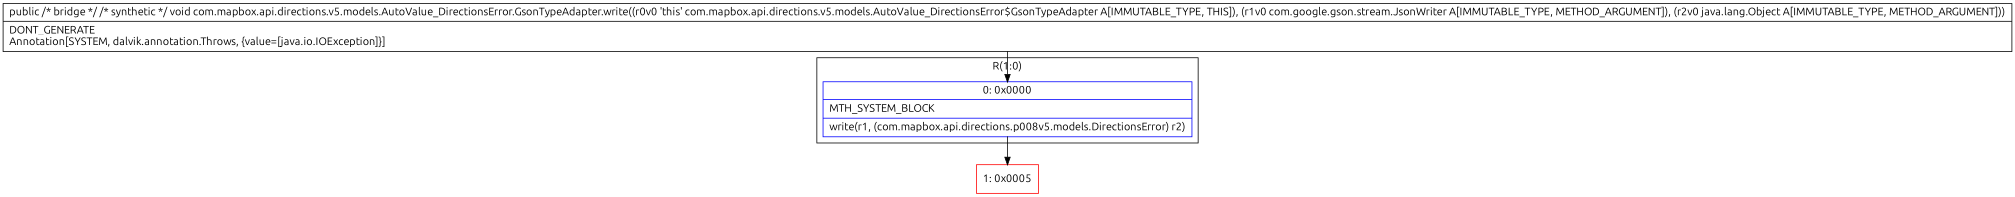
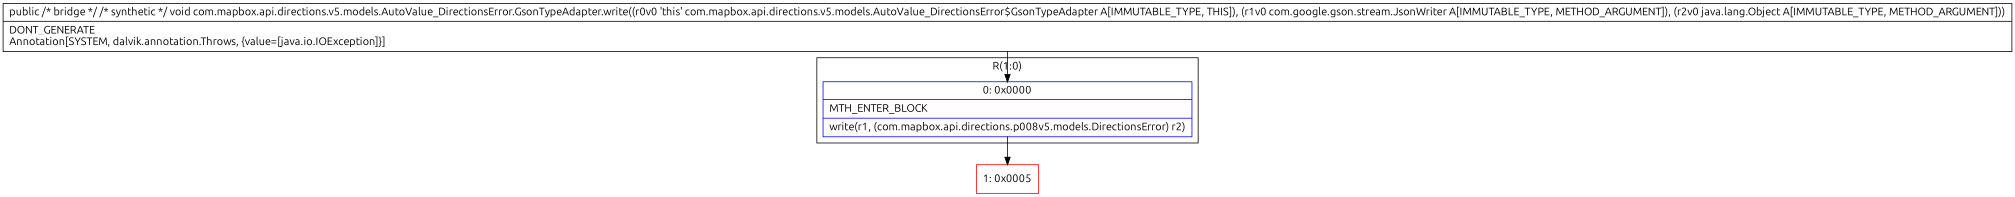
(882, 108) -> (878, 108)
